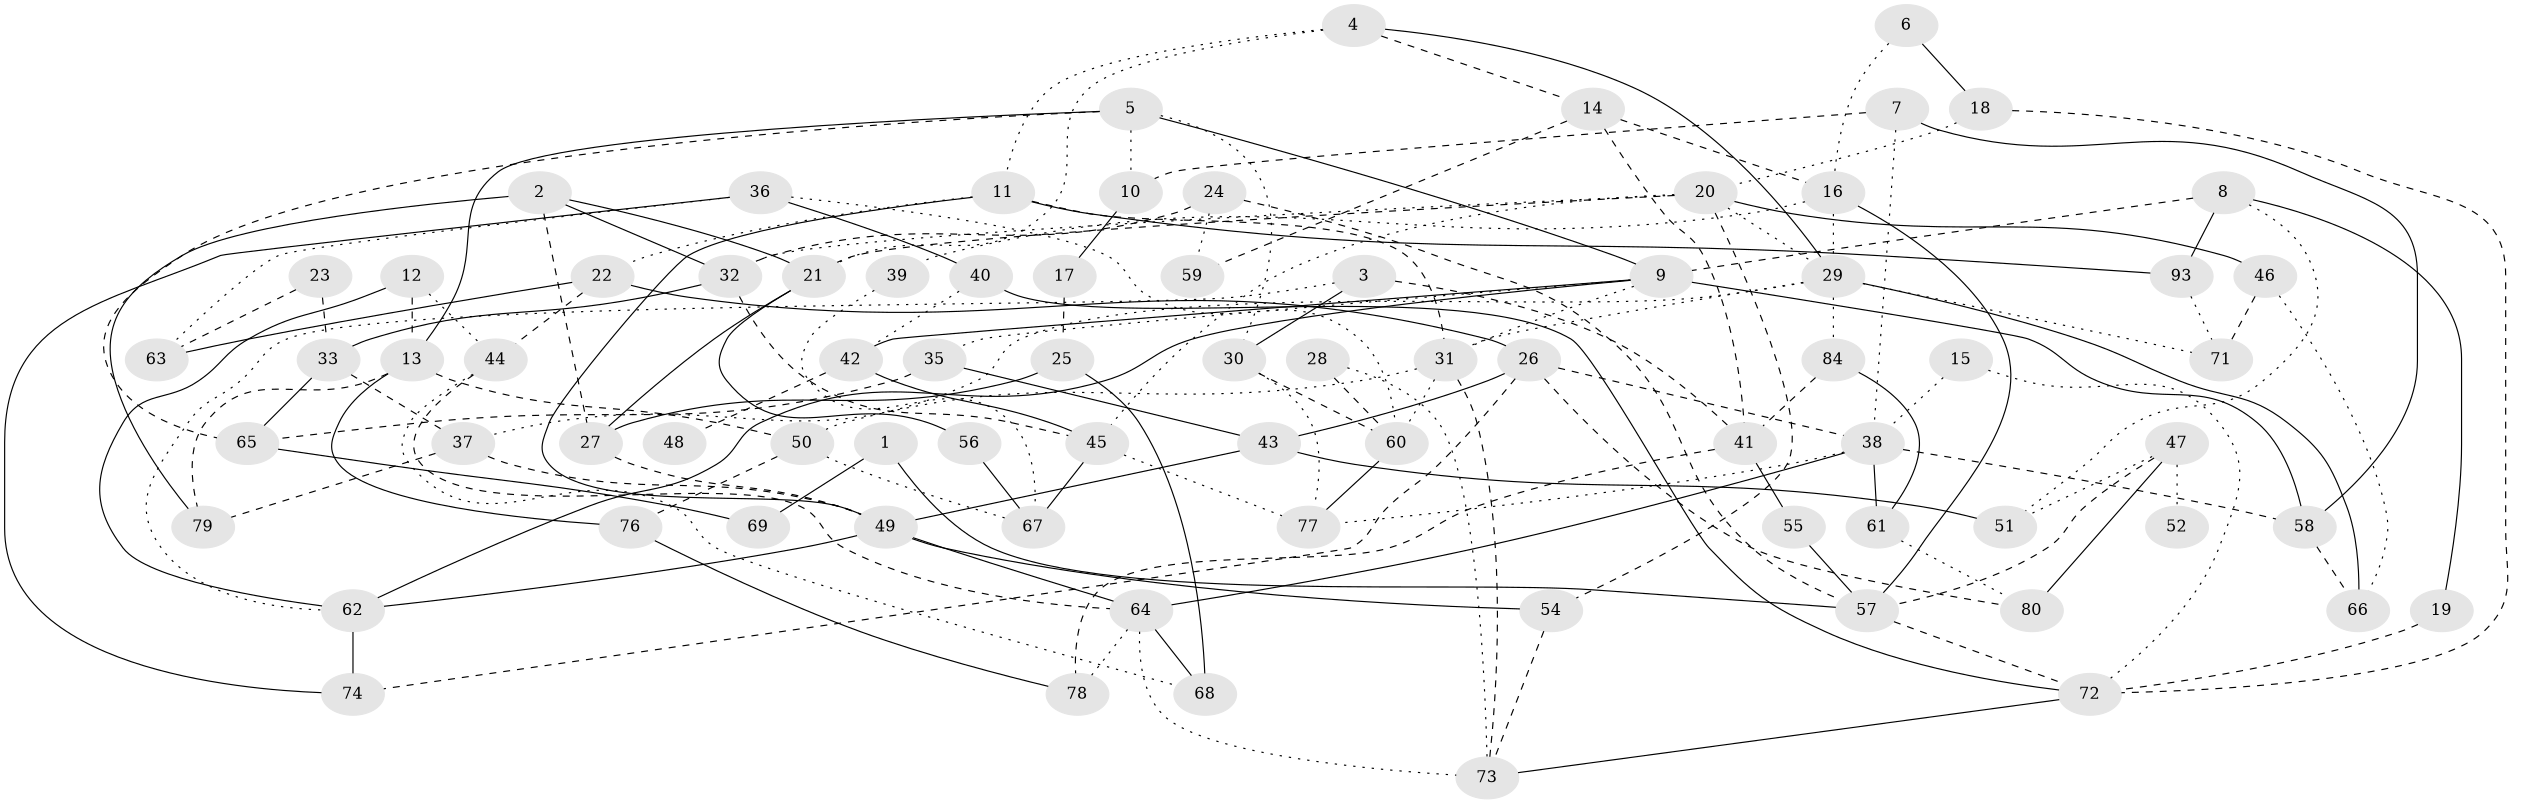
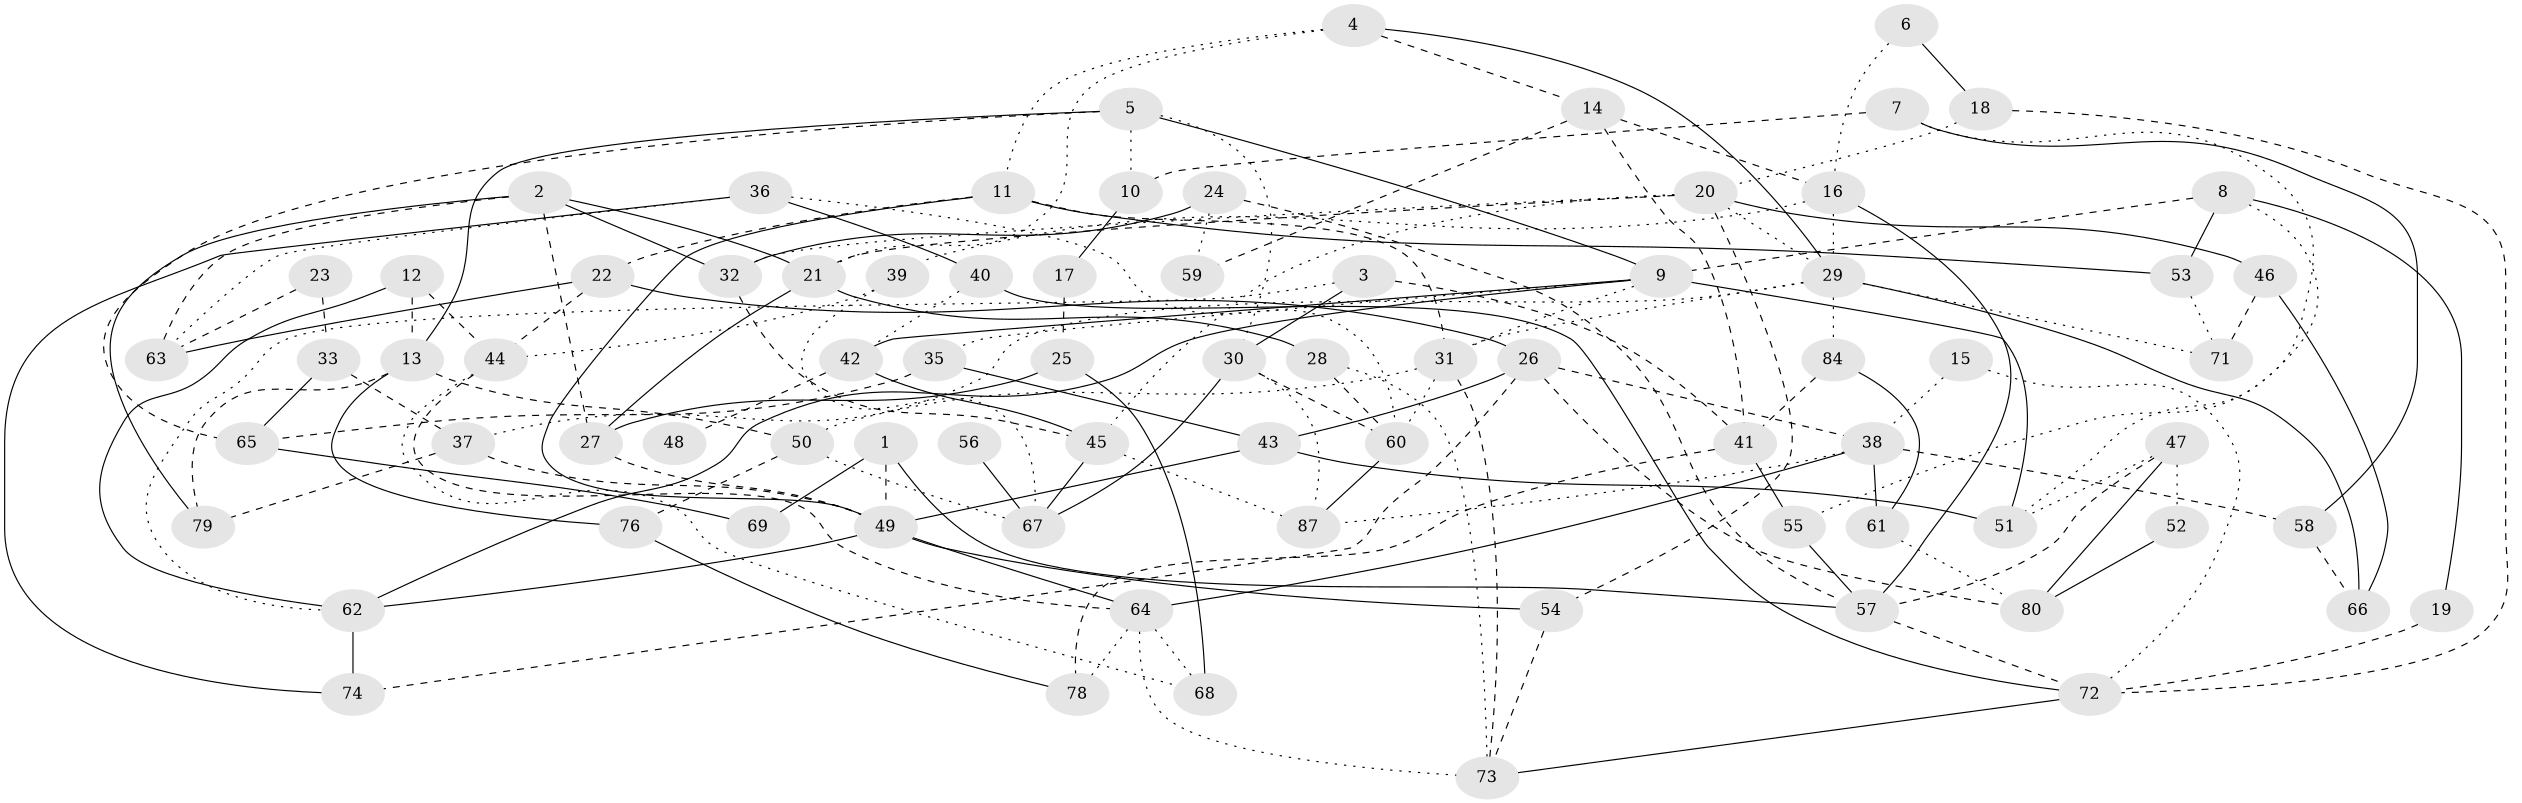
(798, 222) -> (798, 222)
none -> (284, 233)
(972, 235) -> (972, 235)
(1885, 276) -> (2306, 304)
(2182, 276) -> (2182, 276)
(606, 304) -> none
(463, 326) -> (461, 325)
none -> (702, 333)
(2030, 340) -> (1933, 324)
(740, 393) -> (1043, 319)
(2361, 436) -> (2361, 436)
none -> (1164, 443)
none -> (886, 488)
(1309, 527) -> (1309, 527)
none -> (2104, 569)
(1173, 653) -> (1173, 653)
